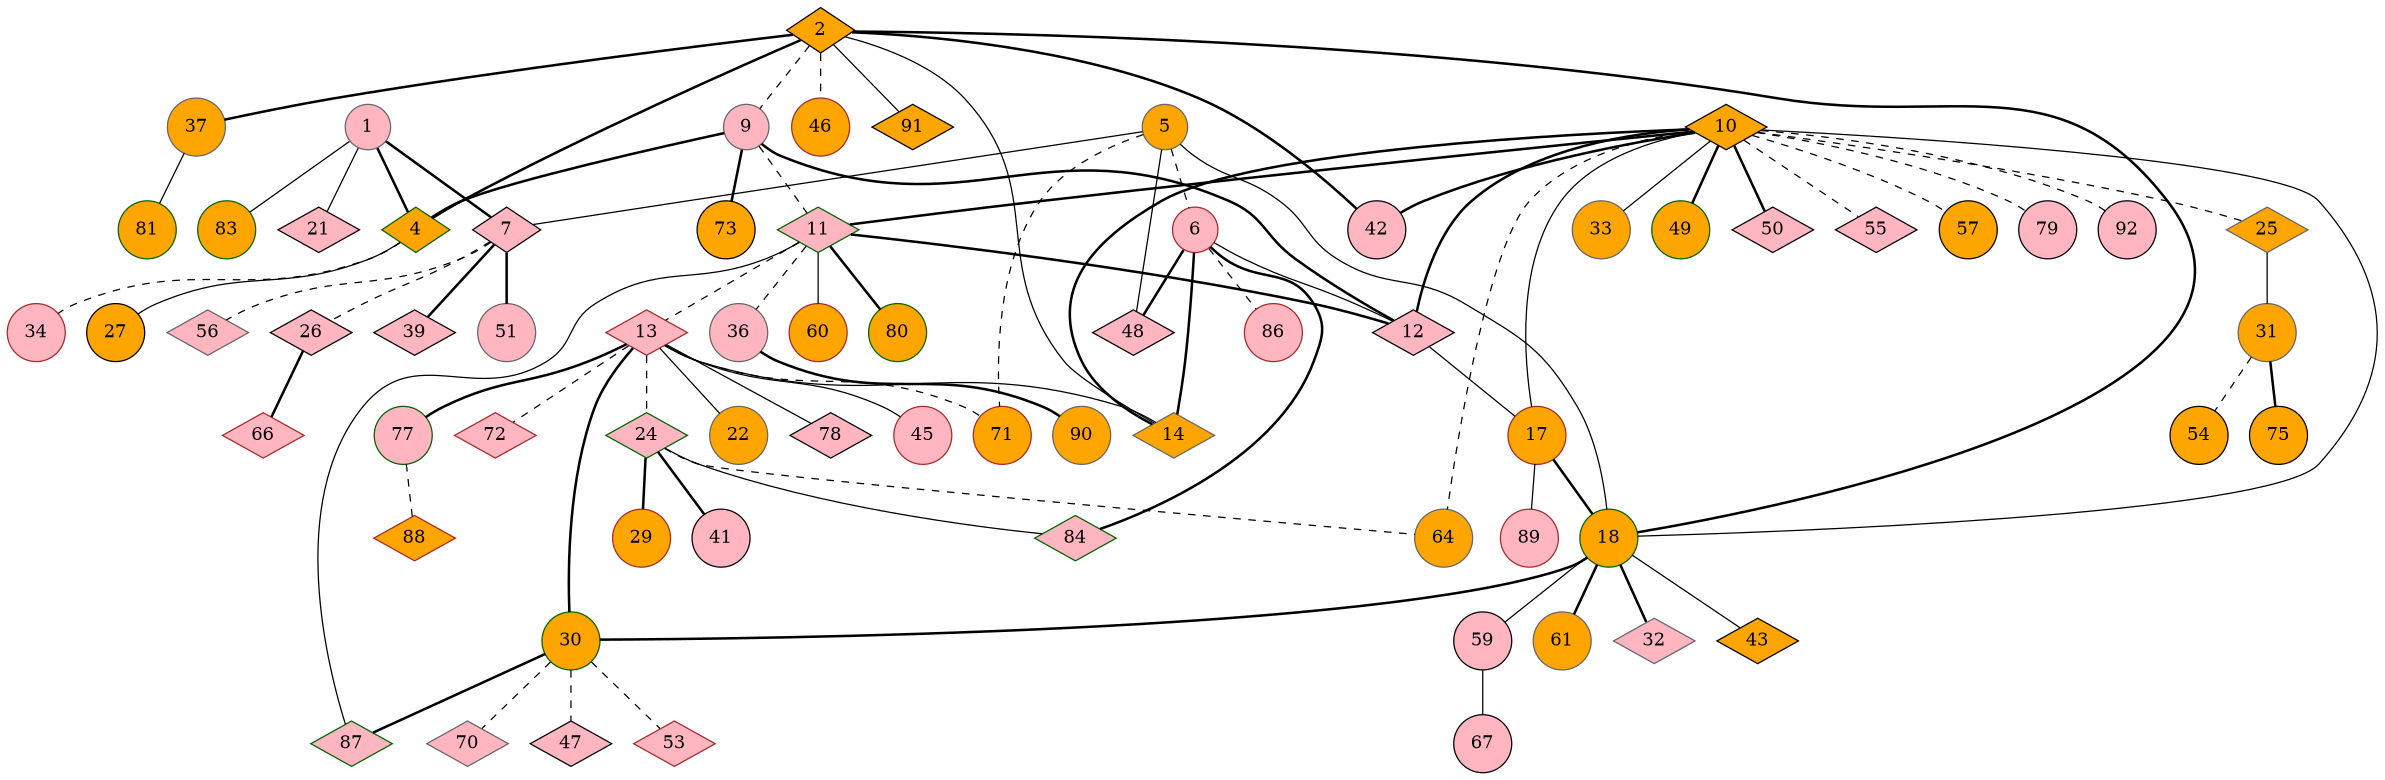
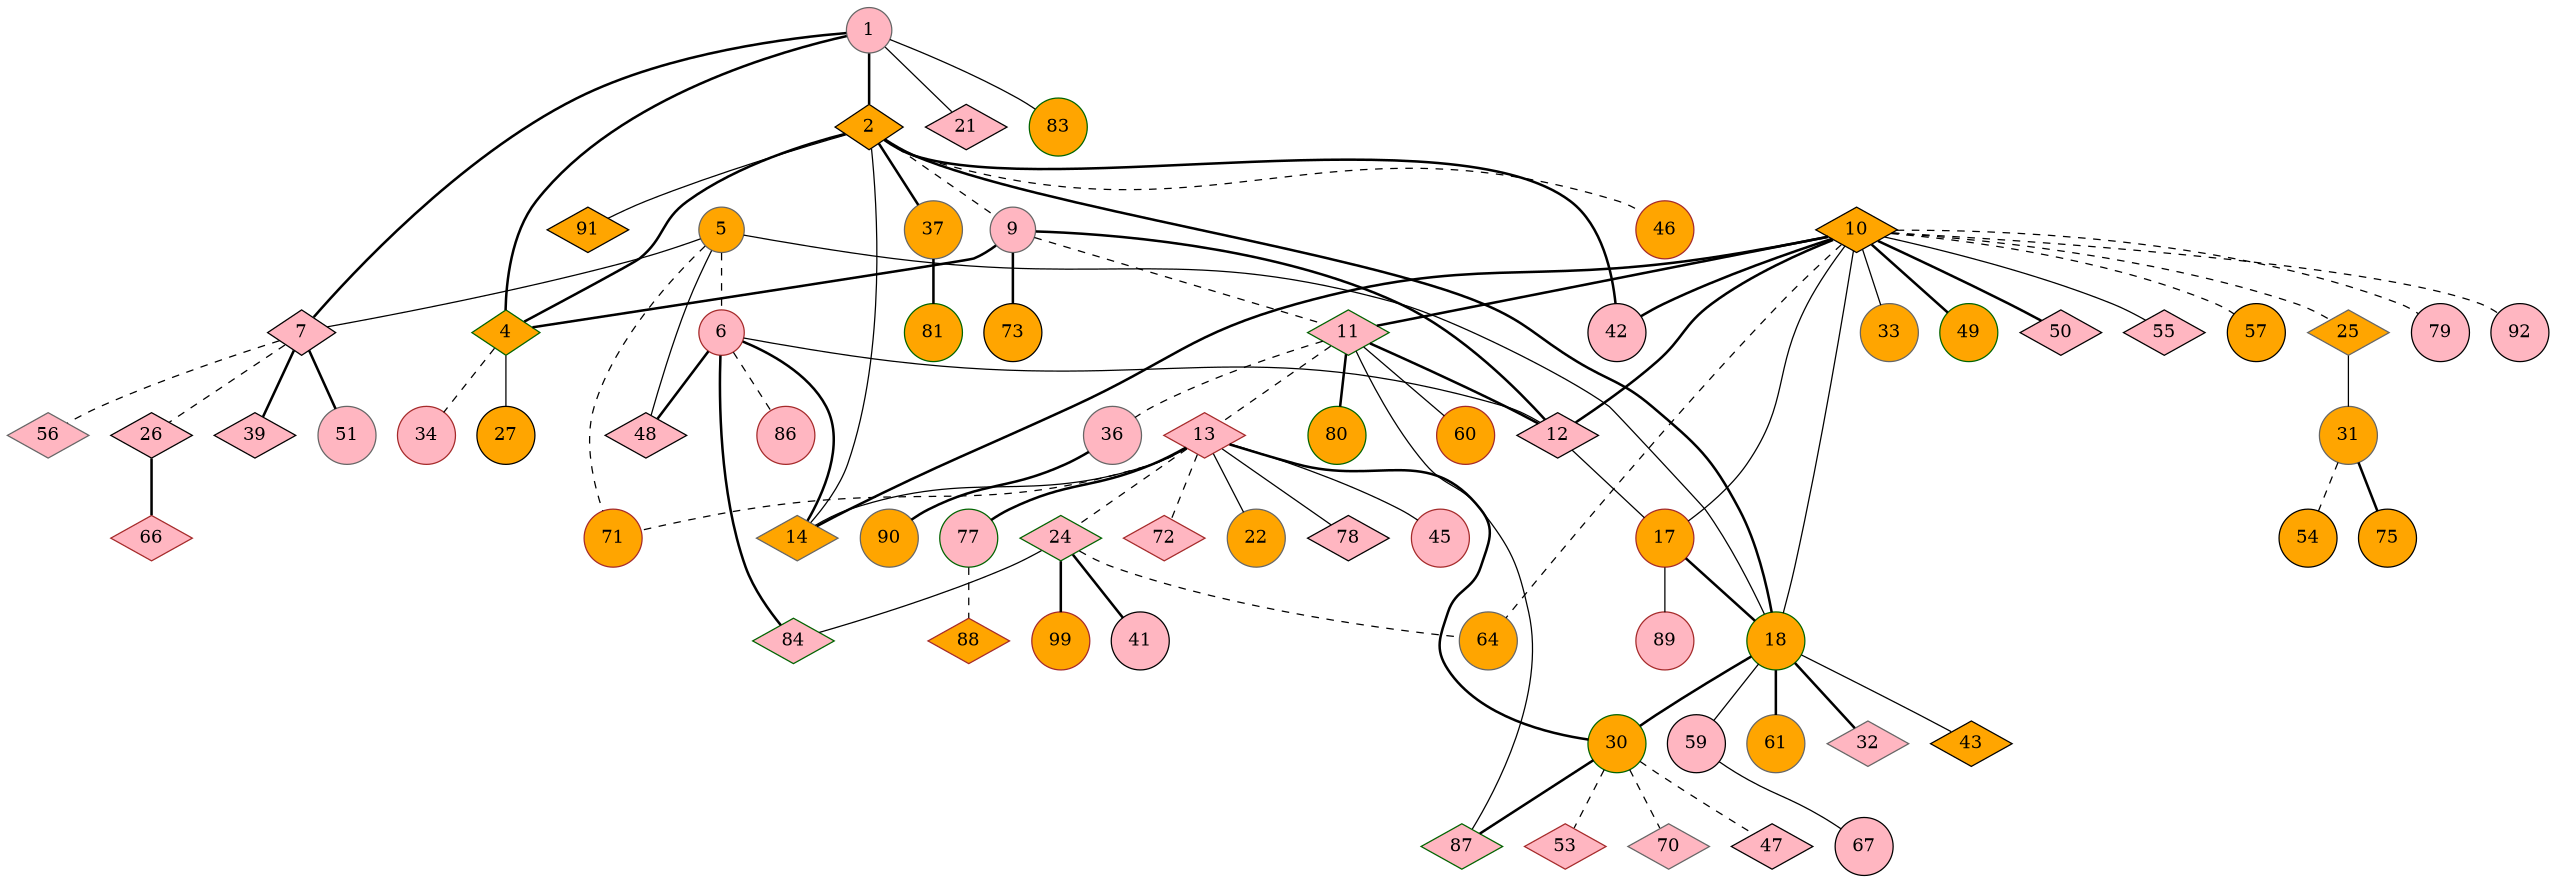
none -> (869, 79)
(172, 178) -> (933, 281)
(1801, 178) -> (2017, 271)
(642, 538) -> (1061, 641)
